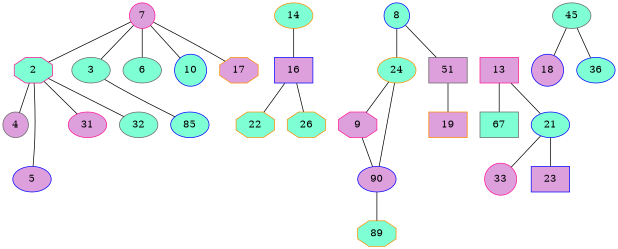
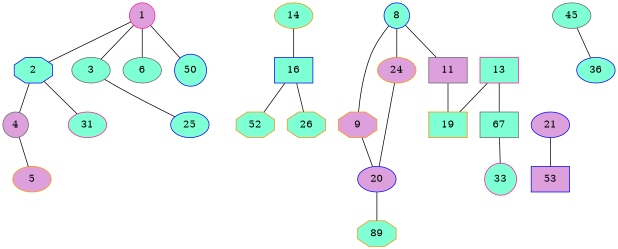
(142, 16) -> (142, 16)
(33, 70) -> (33, 70)
(191, 70) -> (191, 70)
(239, 70) -> none
(294, 70) -> (294, 70)
(397, 70) -> (397, 70)
(448, 70) -> (448, 70)
(499, 70) -> (499, 70)
(548, 70) -> none
(378, 97) -> (367, 66)
(526, 98) -> (474, 98)
(35, 125) -> (24, 152)
(87, 125) -> (87, 125)
(139, 125) -> none
(190, 125) -> (190, 125)
(255, 125) -> (255, 125)
(358, 125) -> (358, 125)
(448, 125) -> (448, 125)
(550, 125) -> (550, 125)
(526, 152) -> (500, 150)
(32, 179) -> (32, 179)
(377, 179) -> (377, 179)
(501, 179) -> (501, 179)
(550, 179) -> (550, 179)
